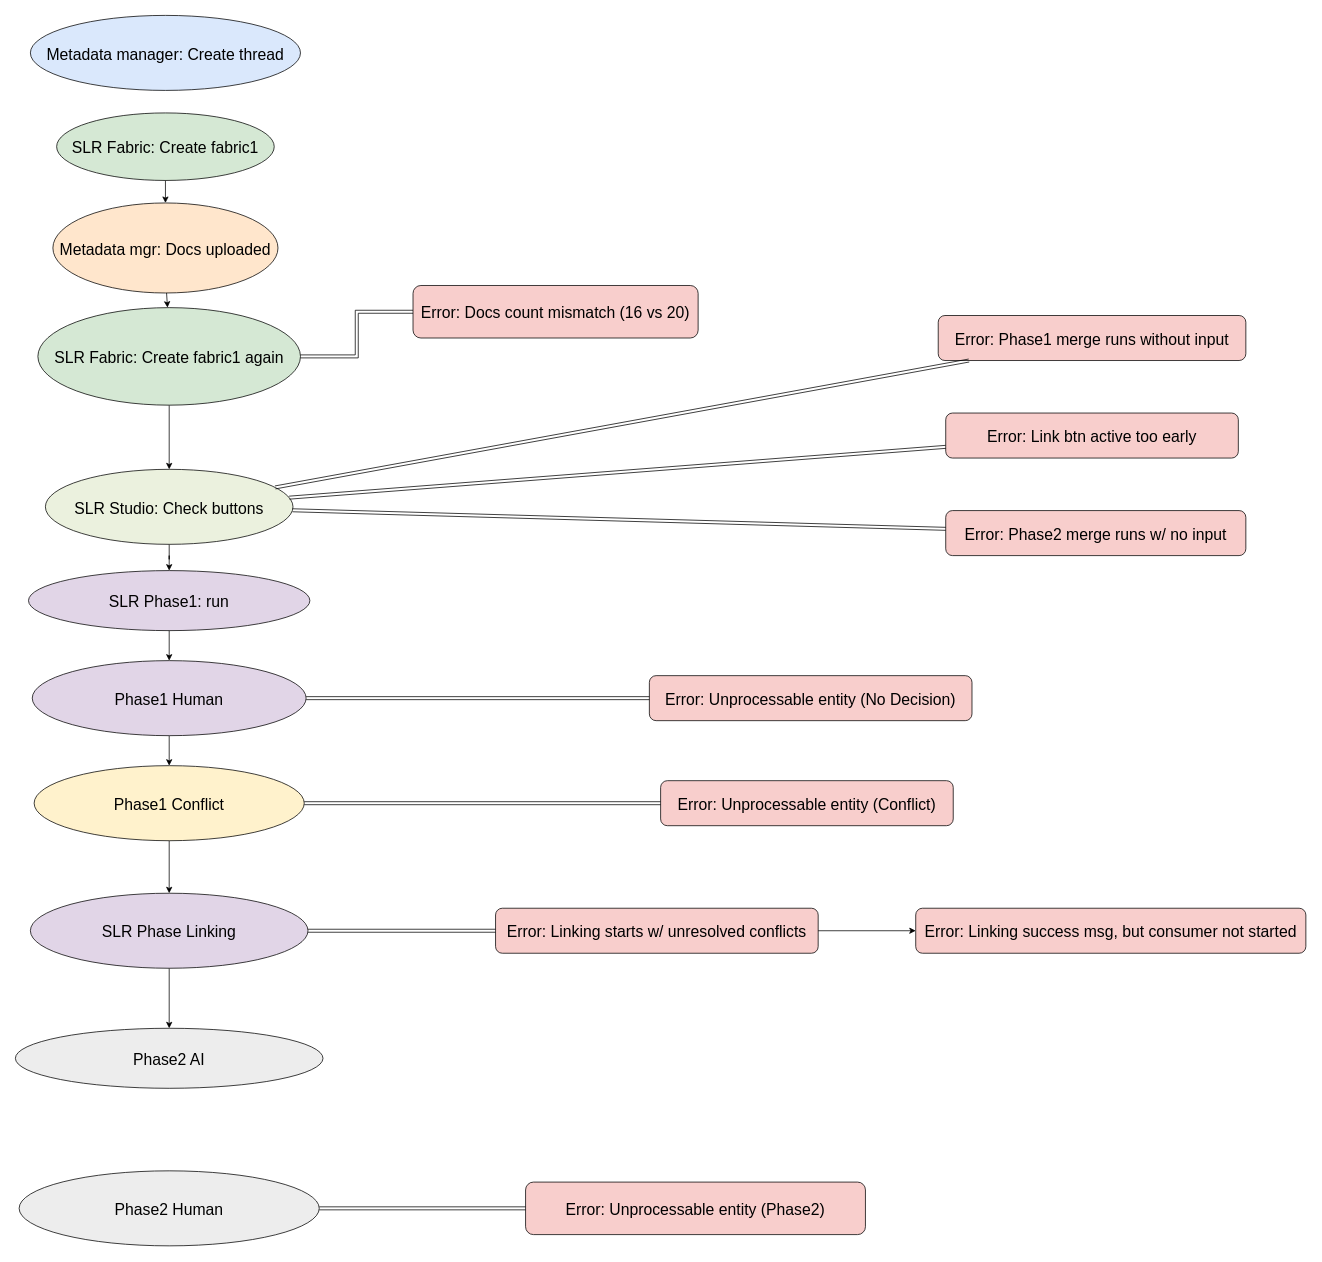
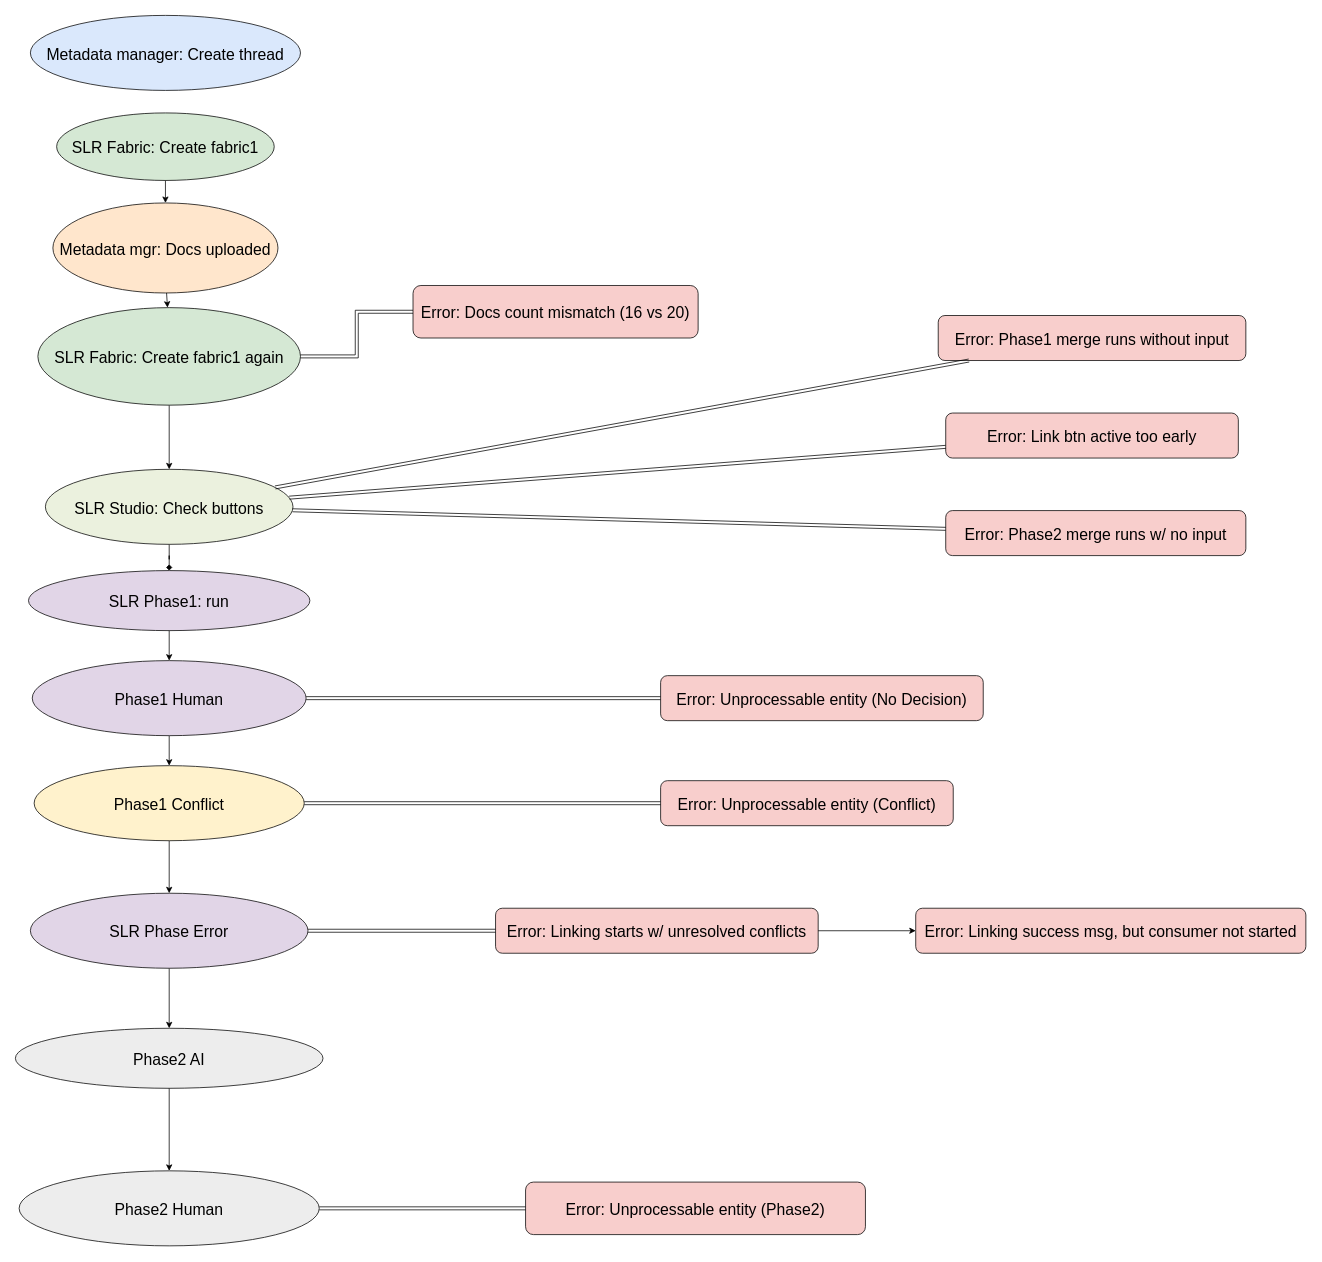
(169, 564) -> (169, 563)
(810, 698) -> (822, 698)
(169, 932) -> (169, 932)
none -> (169, 1126)
